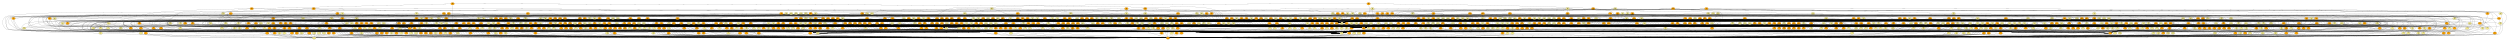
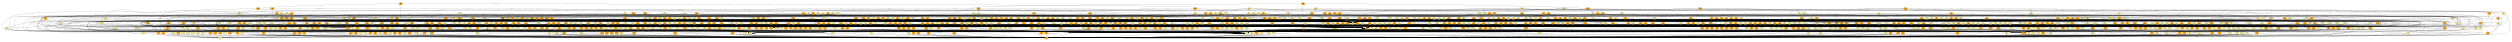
(1915, 18) -> none
